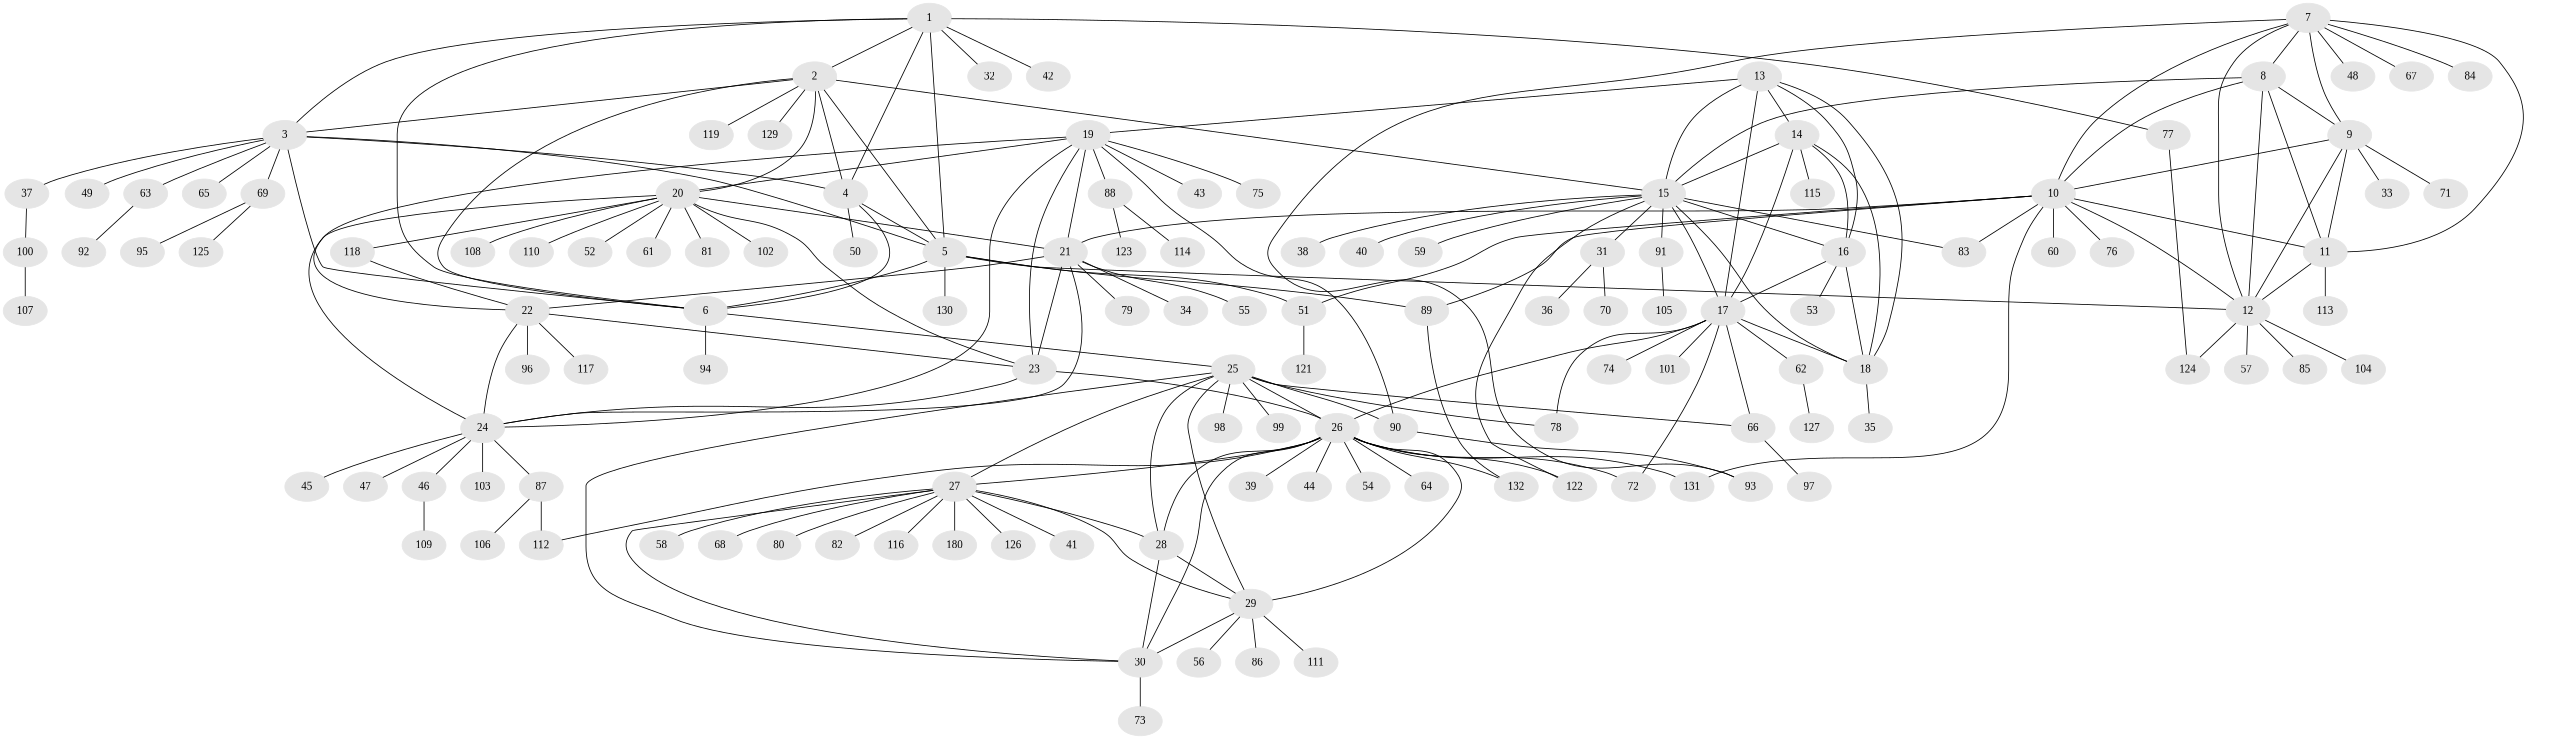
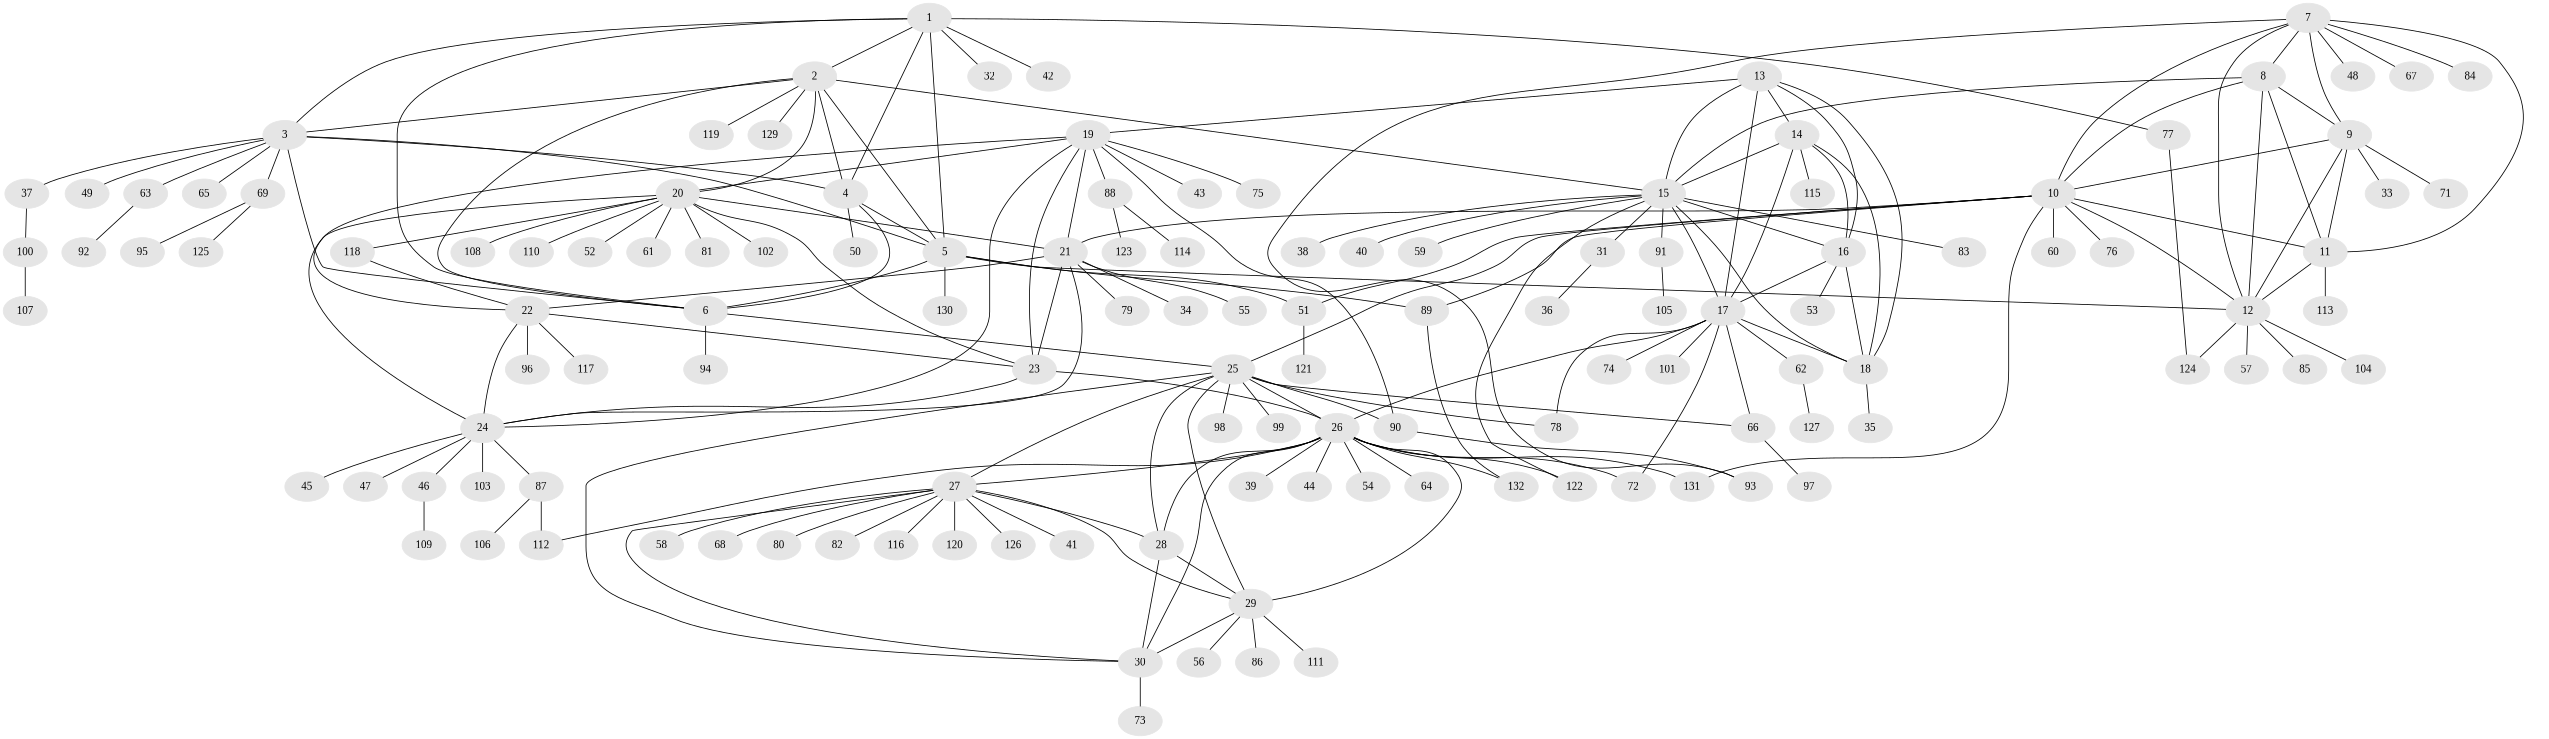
(2009, 223) -> (1528, 242)
(1606, 311) -> none
(955, 545) -> (955, 545)
